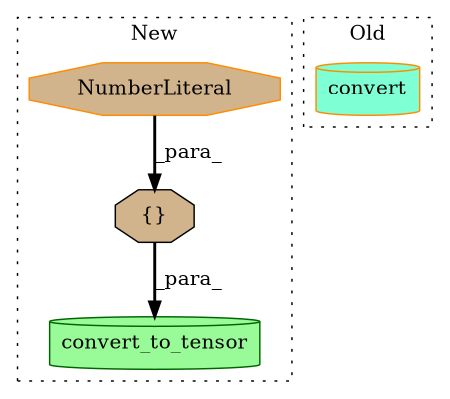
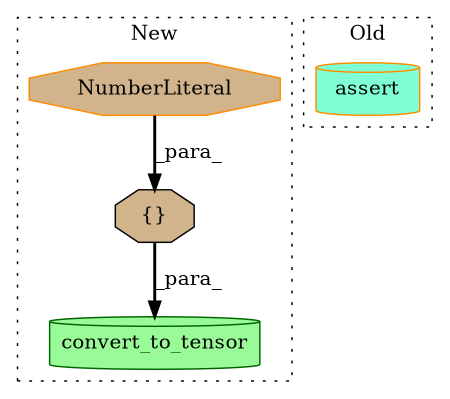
(368, 89) -> (368, 89)
